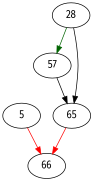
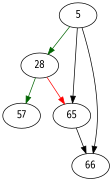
none -> (61, 38)
(78, 62) -> (54, 88)
(61, 87) -> (75, 62)
(33, 138) -> (95, 86)
(61, 138) -> (80, 137)
